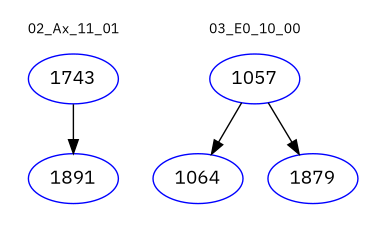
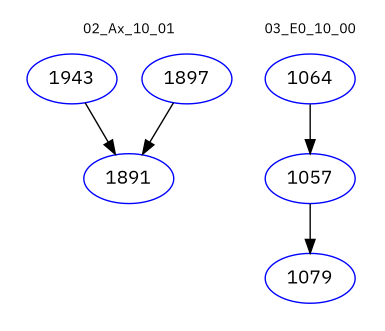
(74, 30) -> (129, 30)
(73, 79) -> (72, 79)
none -> (187, 79)
(230, 122) -> (310, 122)
(313, 179) -> (310, 278)
